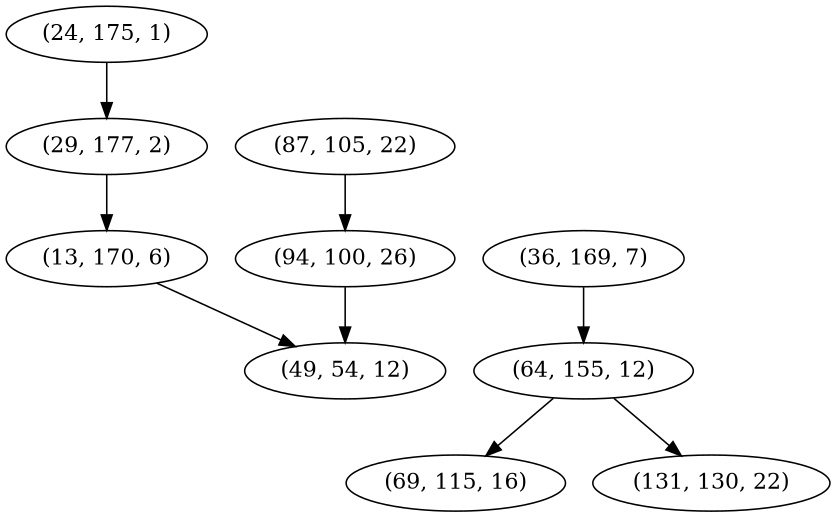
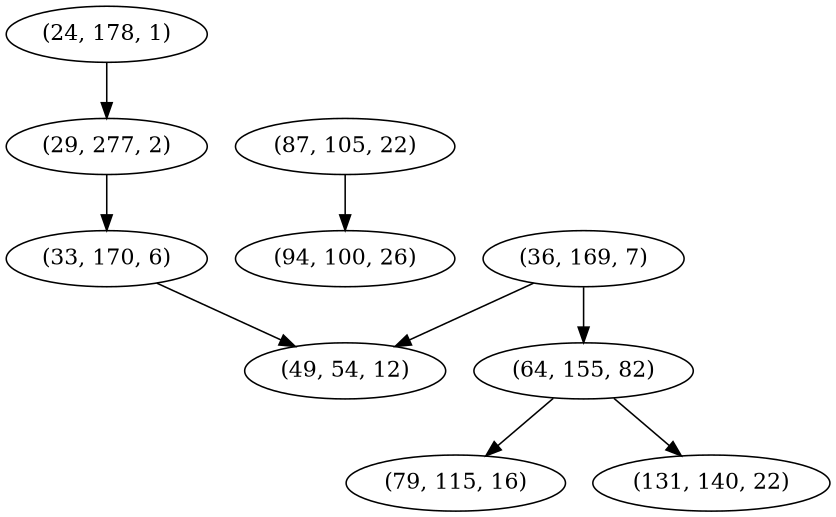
(107, 34) -> (107, 34)
(107, 146) -> (107, 146)
(107, 259) -> (107, 259)
(345, 307) -> (472, 311)
(584, 371) -> (584, 371)
(456, 483) -> (456, 483)
(711, 483) -> (711, 483)
